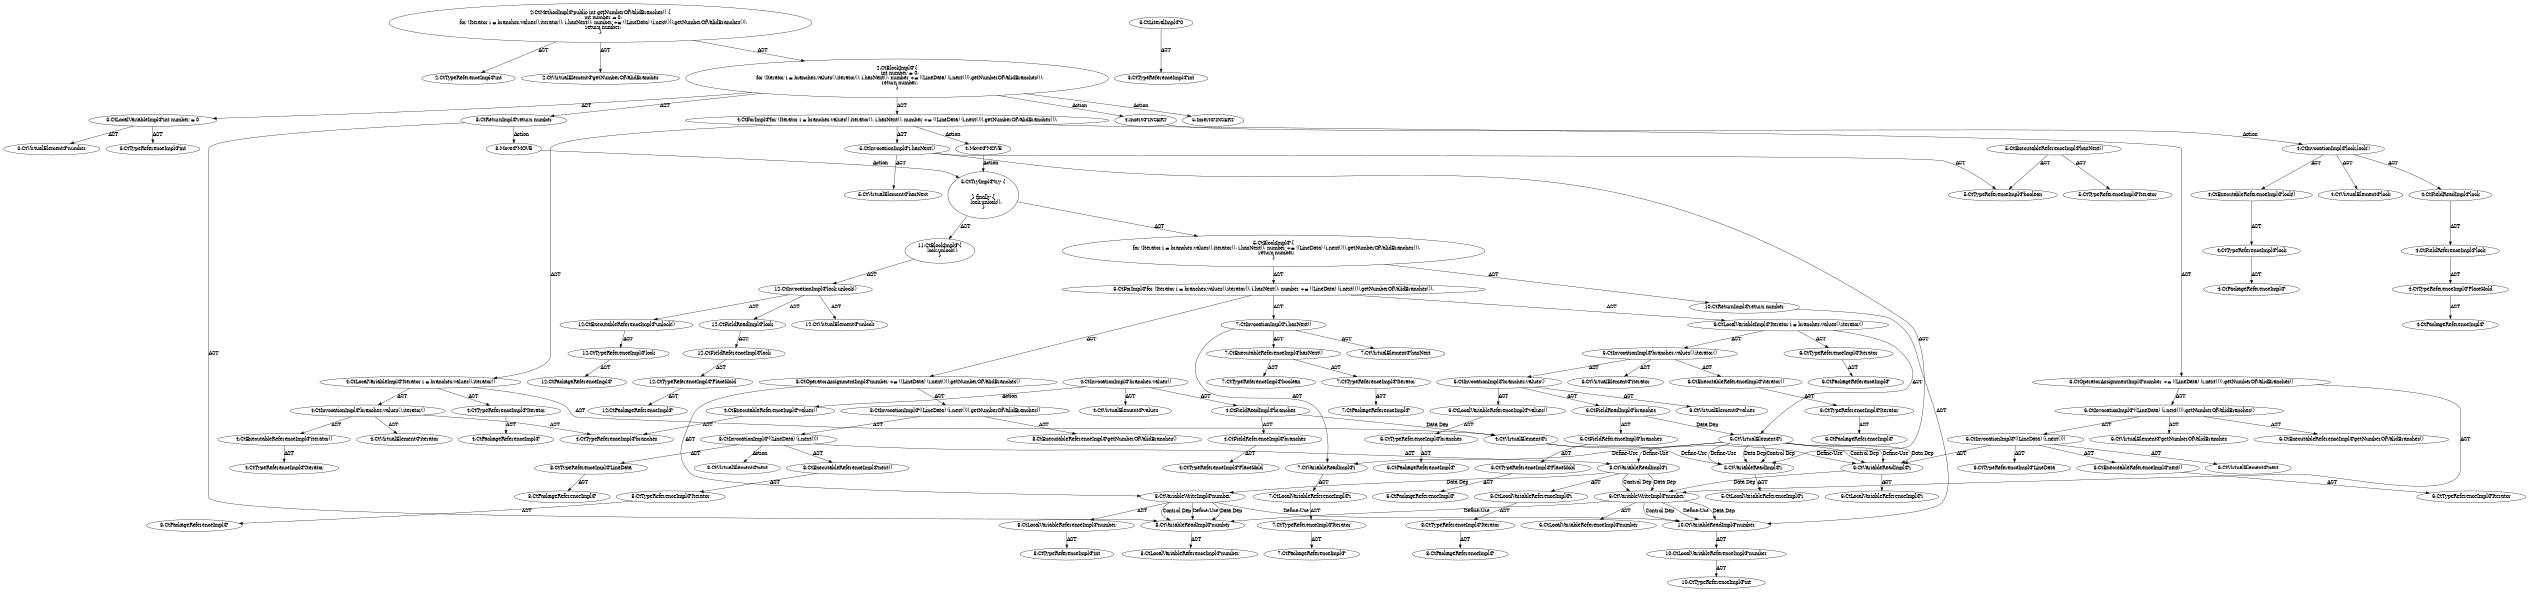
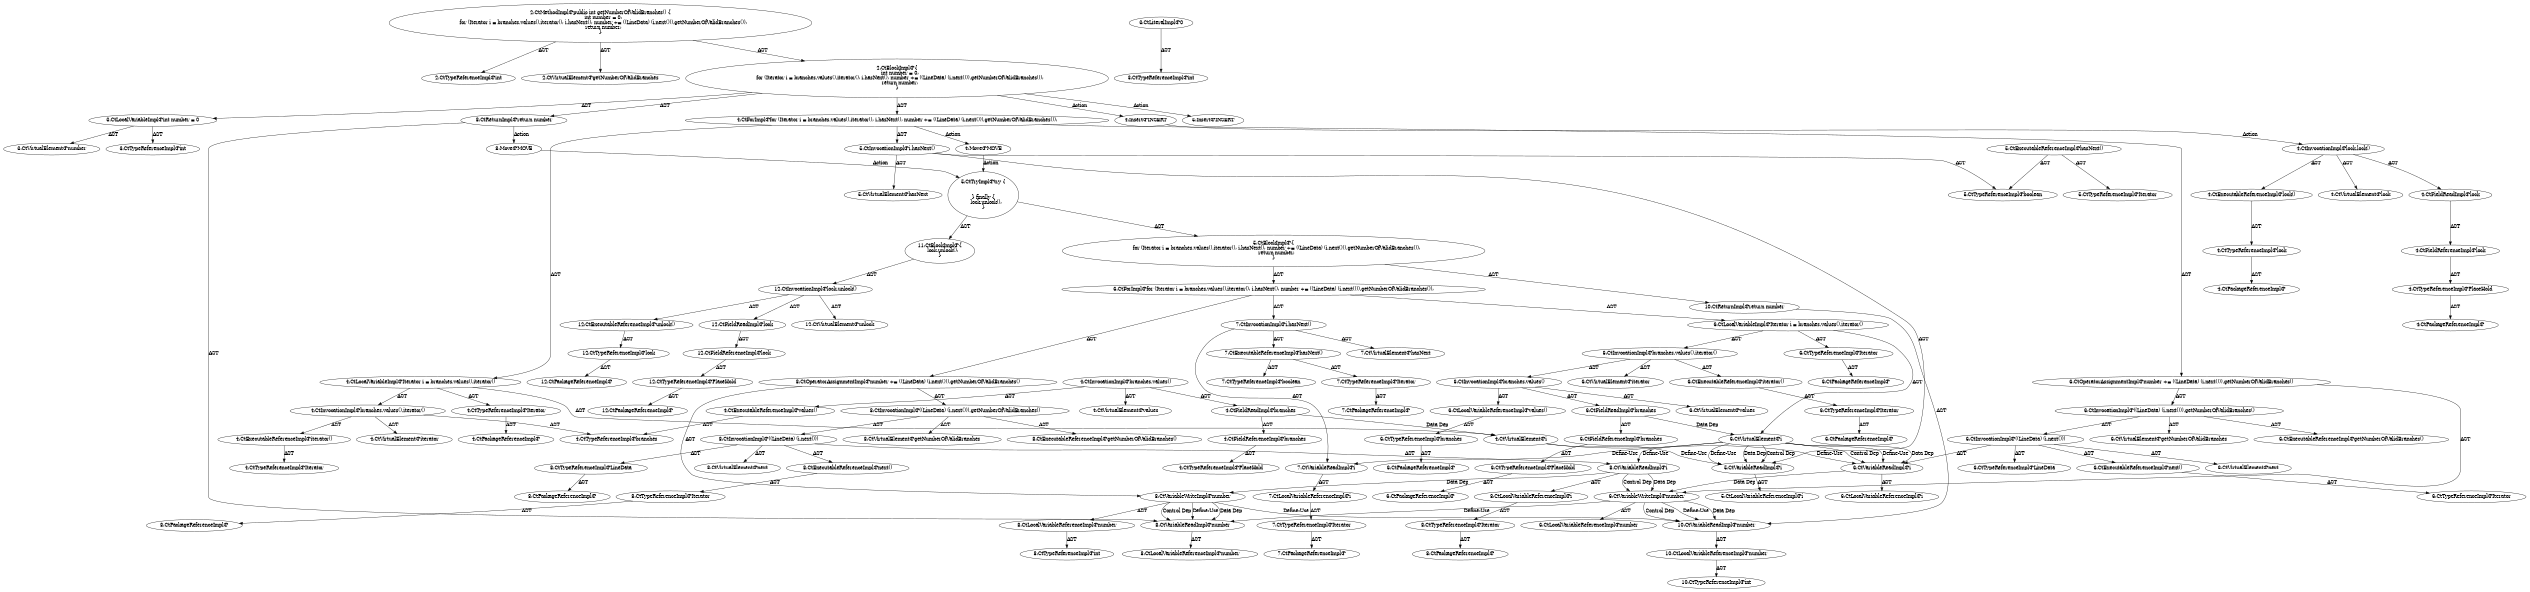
(1010, 397) -> (1010, 397)
none -> (922, 440)
(760, 454) -> (760, 454)
